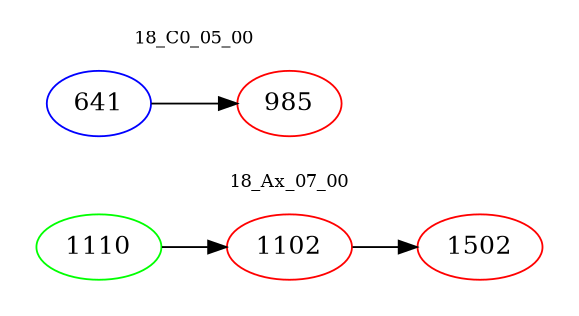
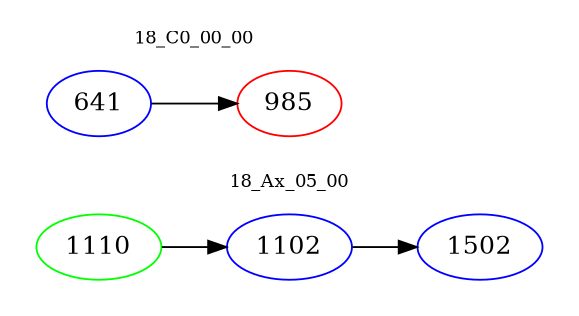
(194, 39) -> (194, 39)
(289, 183) -> (289, 183)
(289, 247) -> (289, 247)
(480, 247) -> (480, 247)
